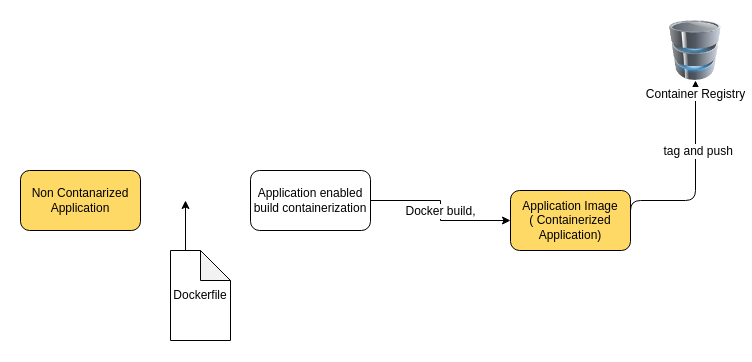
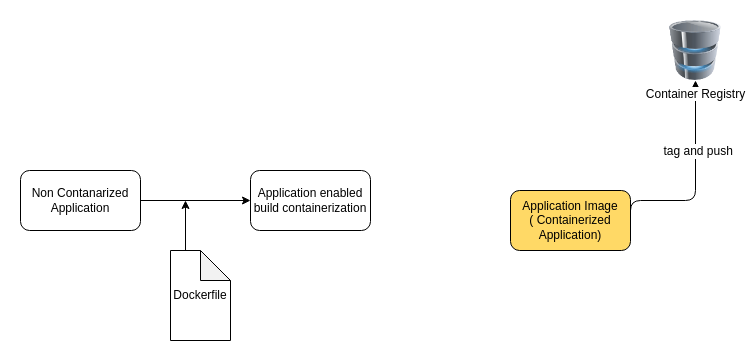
(81, 201) -> (81, 201)
none -> (192, 201)
(441, 207) -> none
